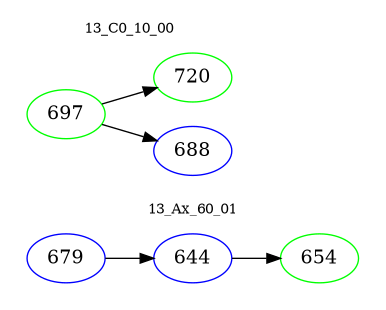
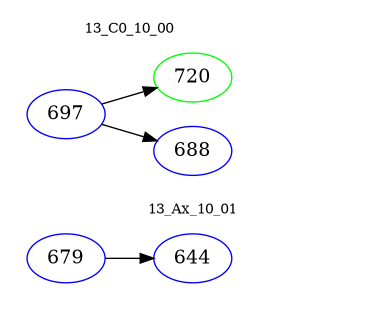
(66, 114) -> (66, 114)
(193, 210) -> (193, 210)
(320, 258) -> none
